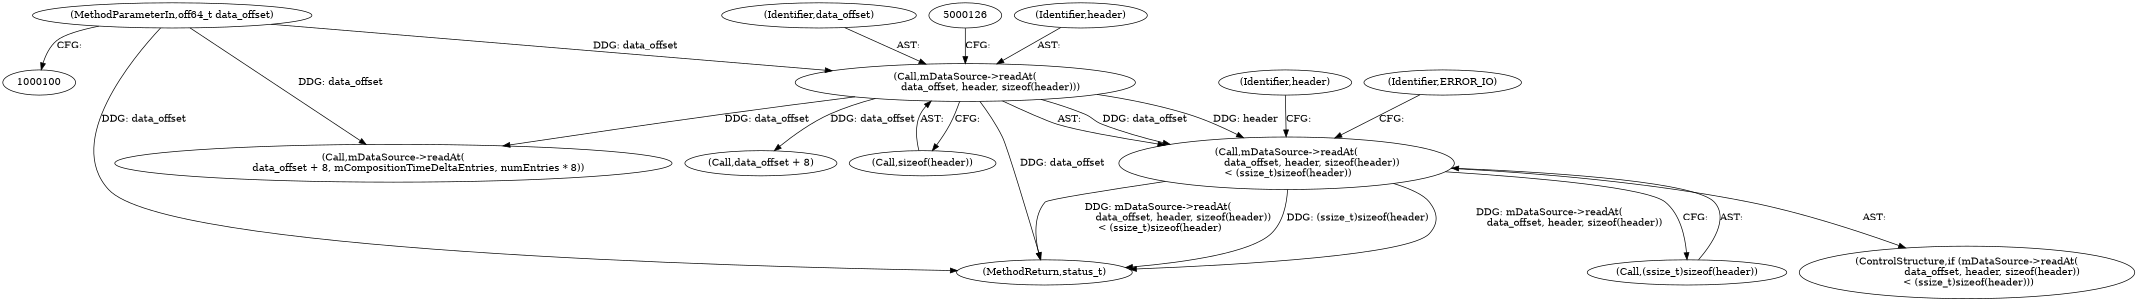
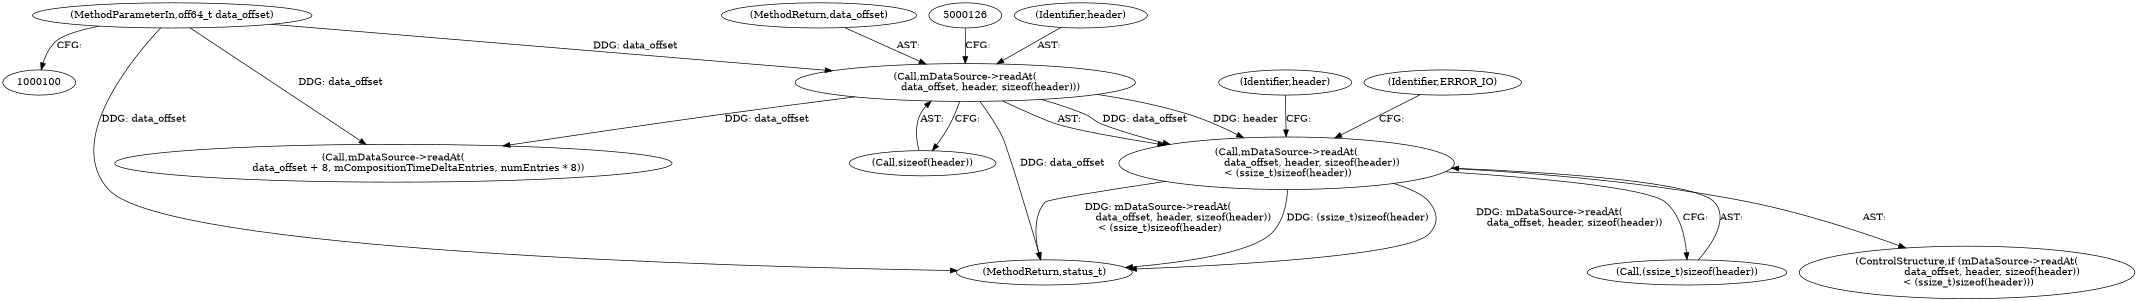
(819, 15) -> (819, 15)
(761, 163) -> none
